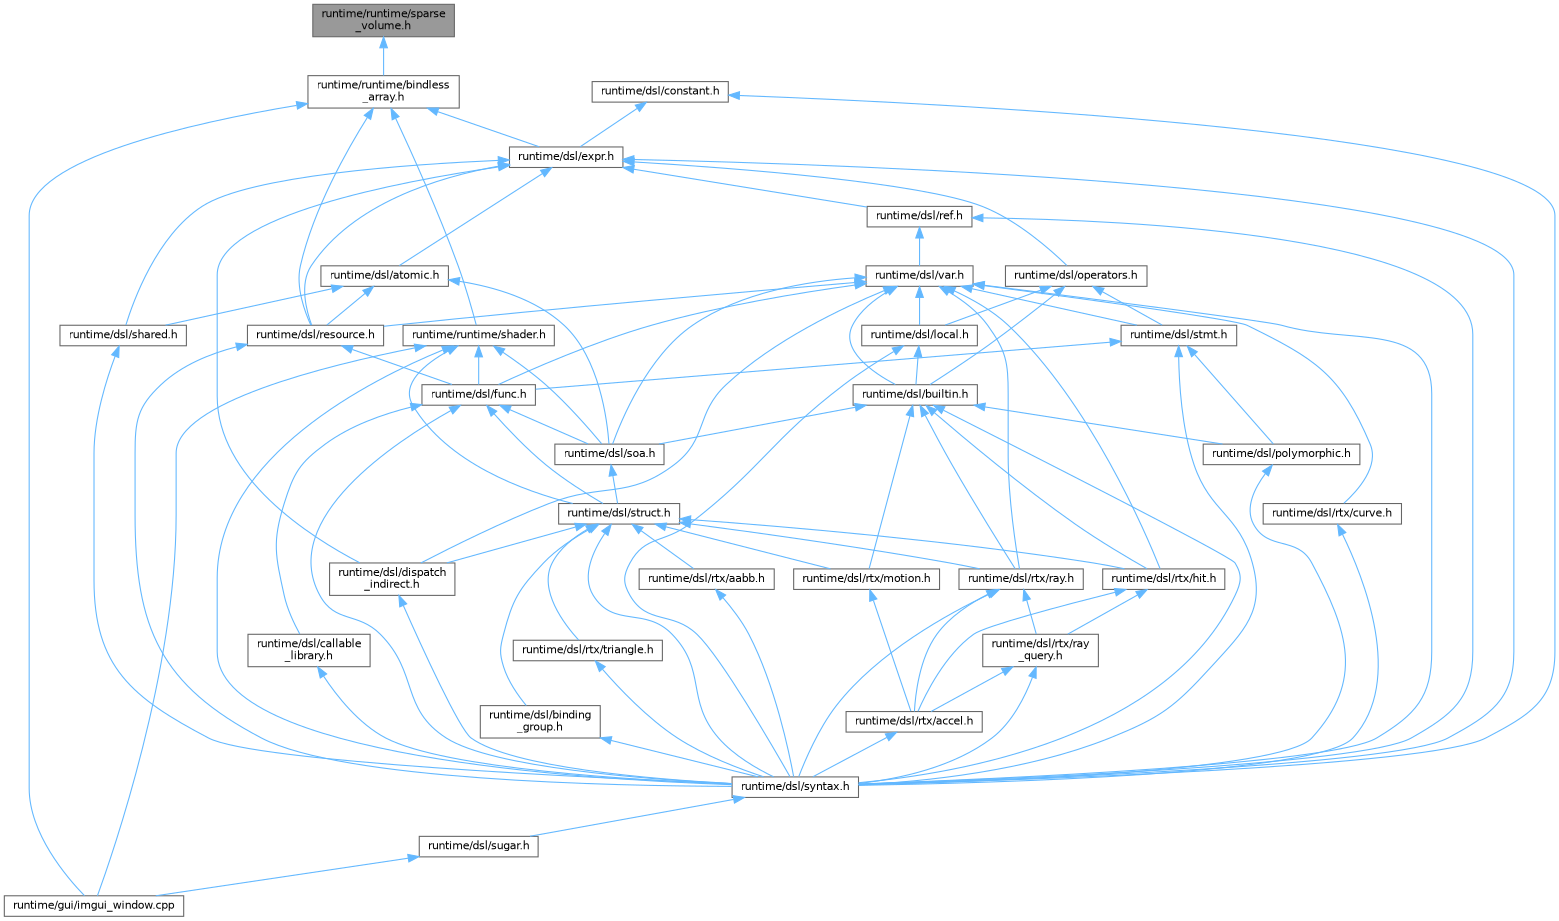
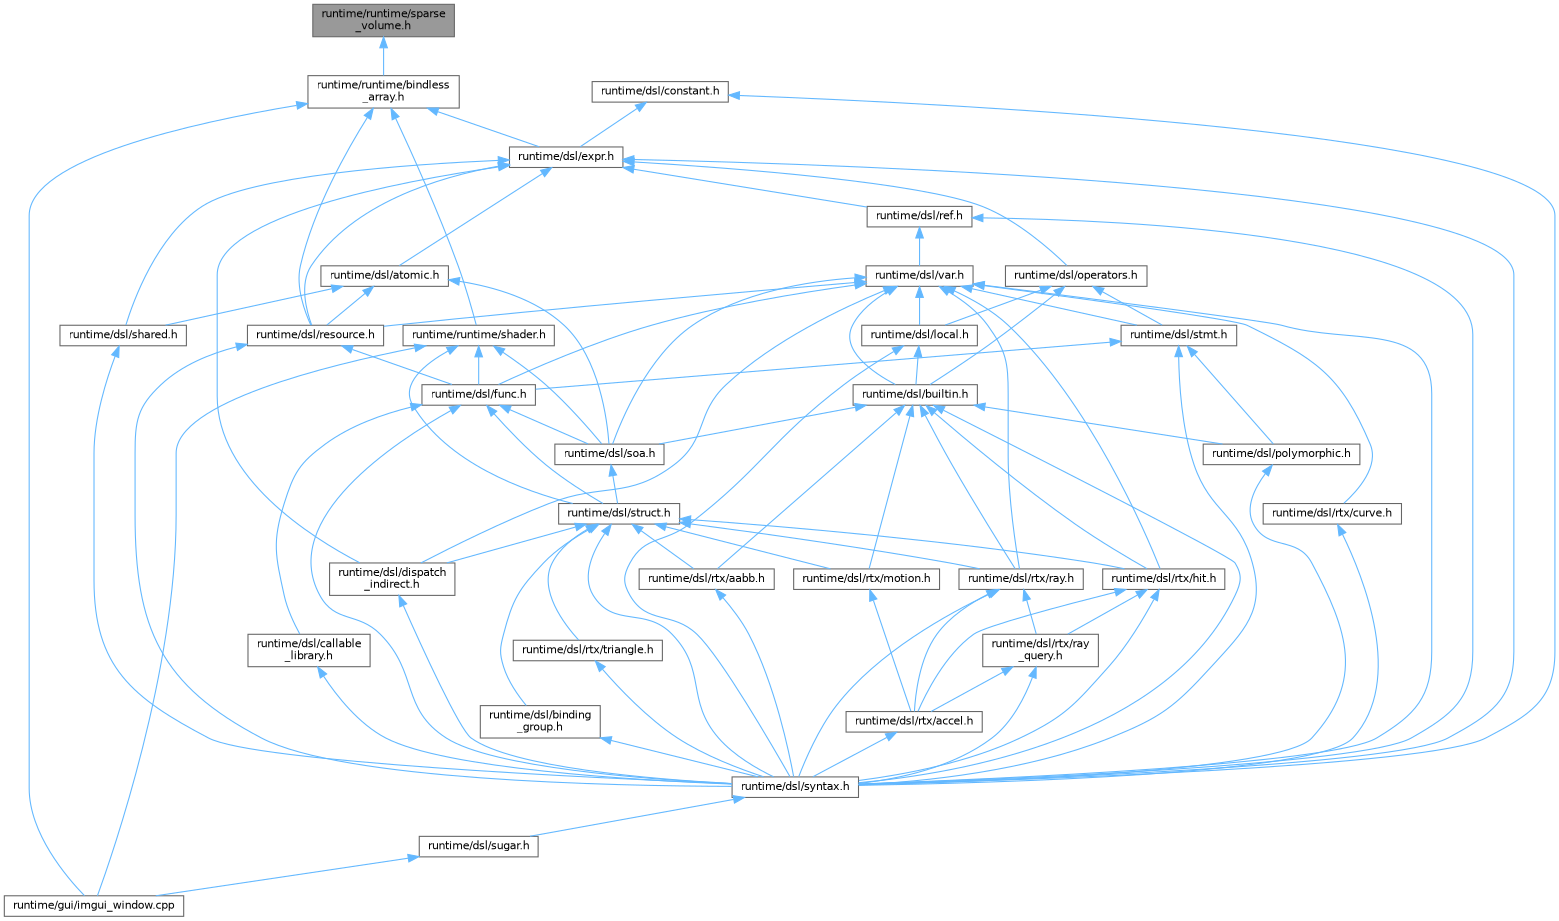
none -> (807, 491)
(260, 705) -> (1033, 732)
